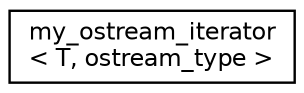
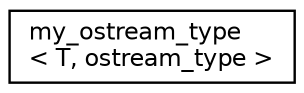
(152, 47) -> (152, 47)
